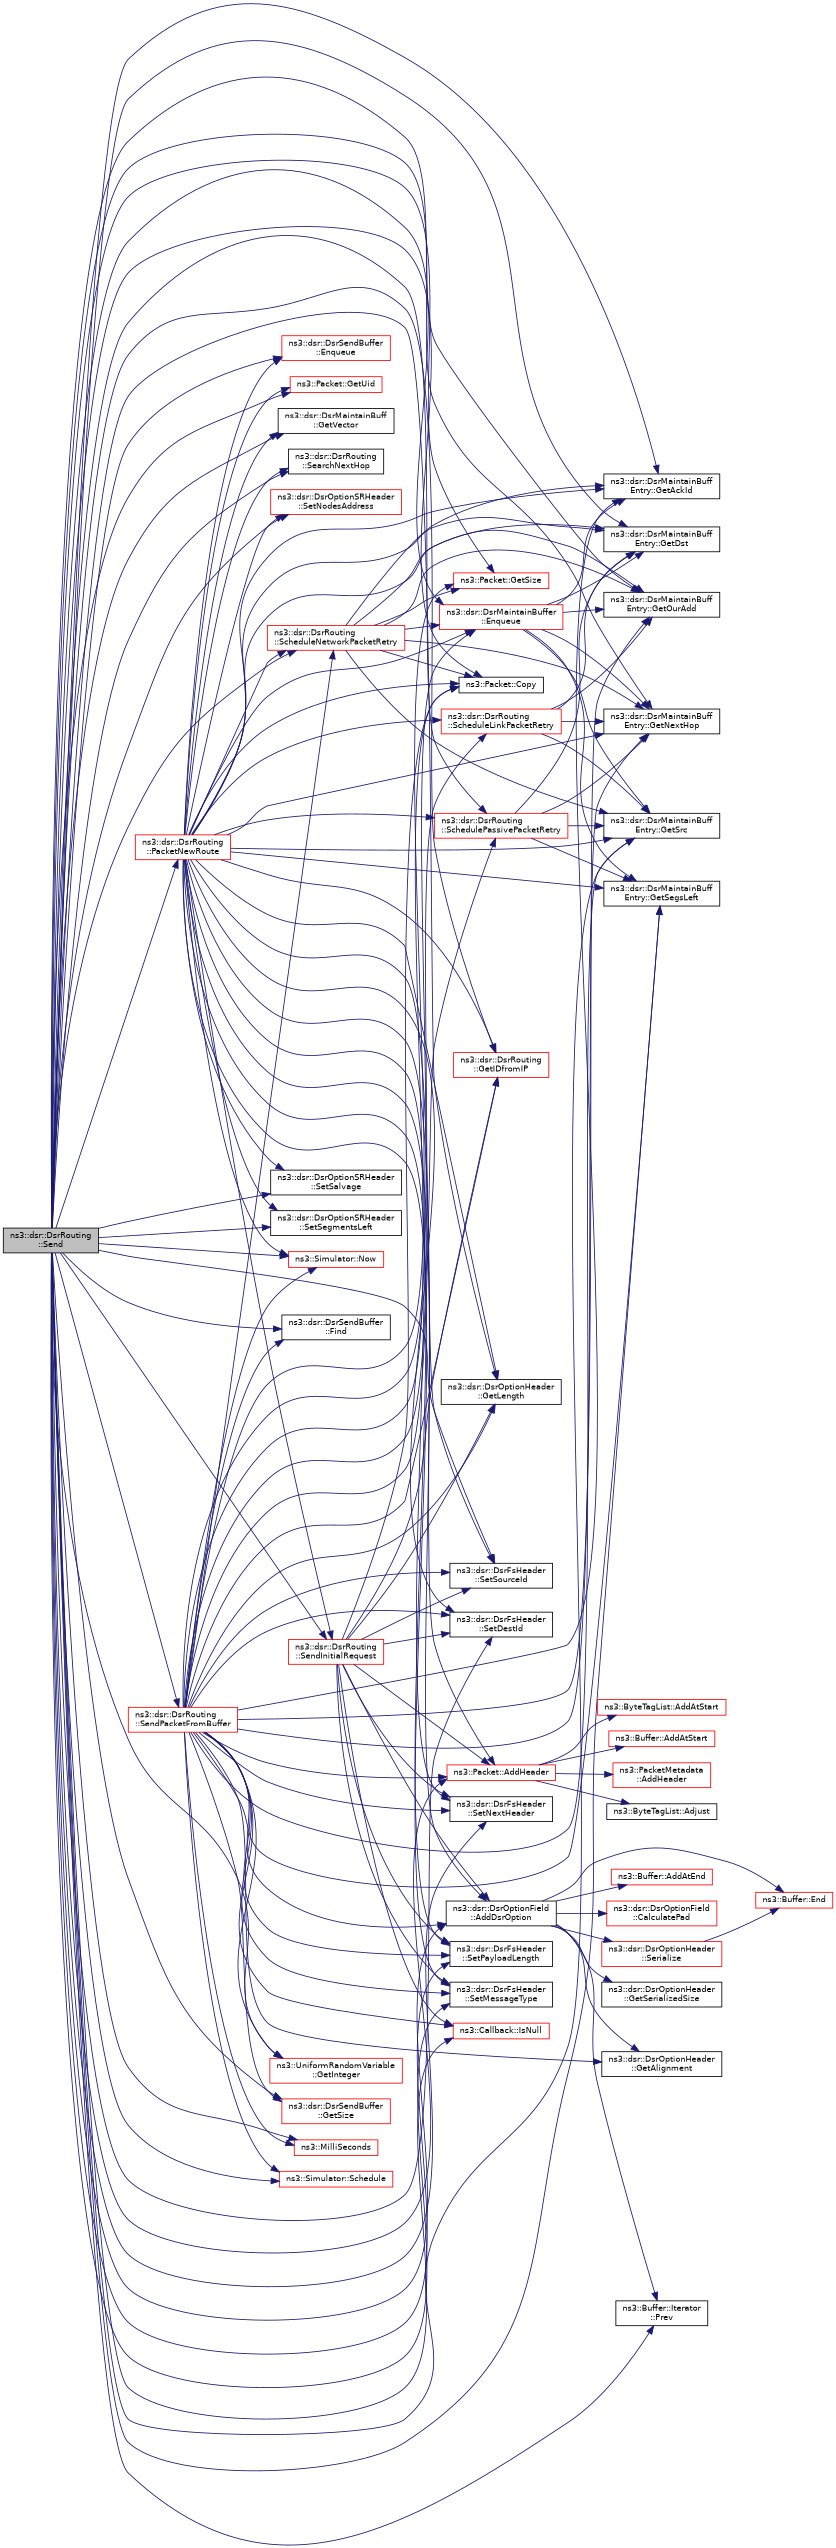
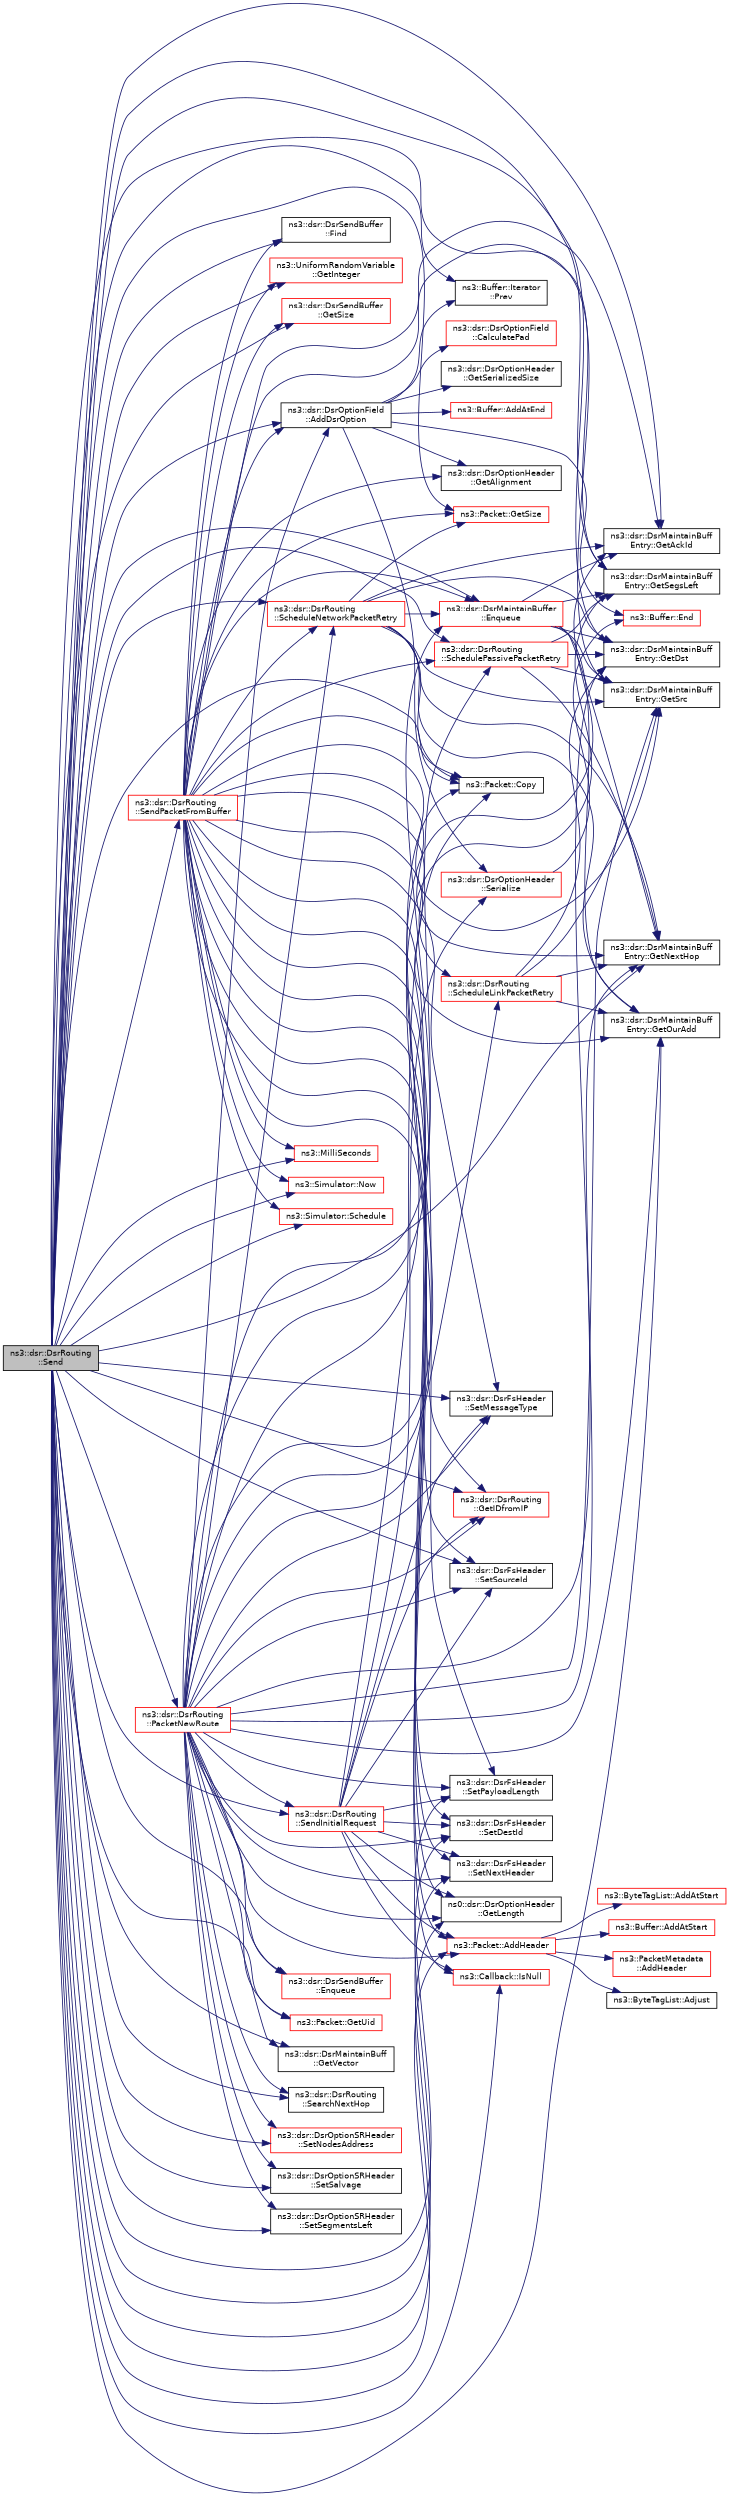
(211, 1074) -> none
(501, 1392) -> (501, 1909)
(407, 1784) -> (410, 1350)
